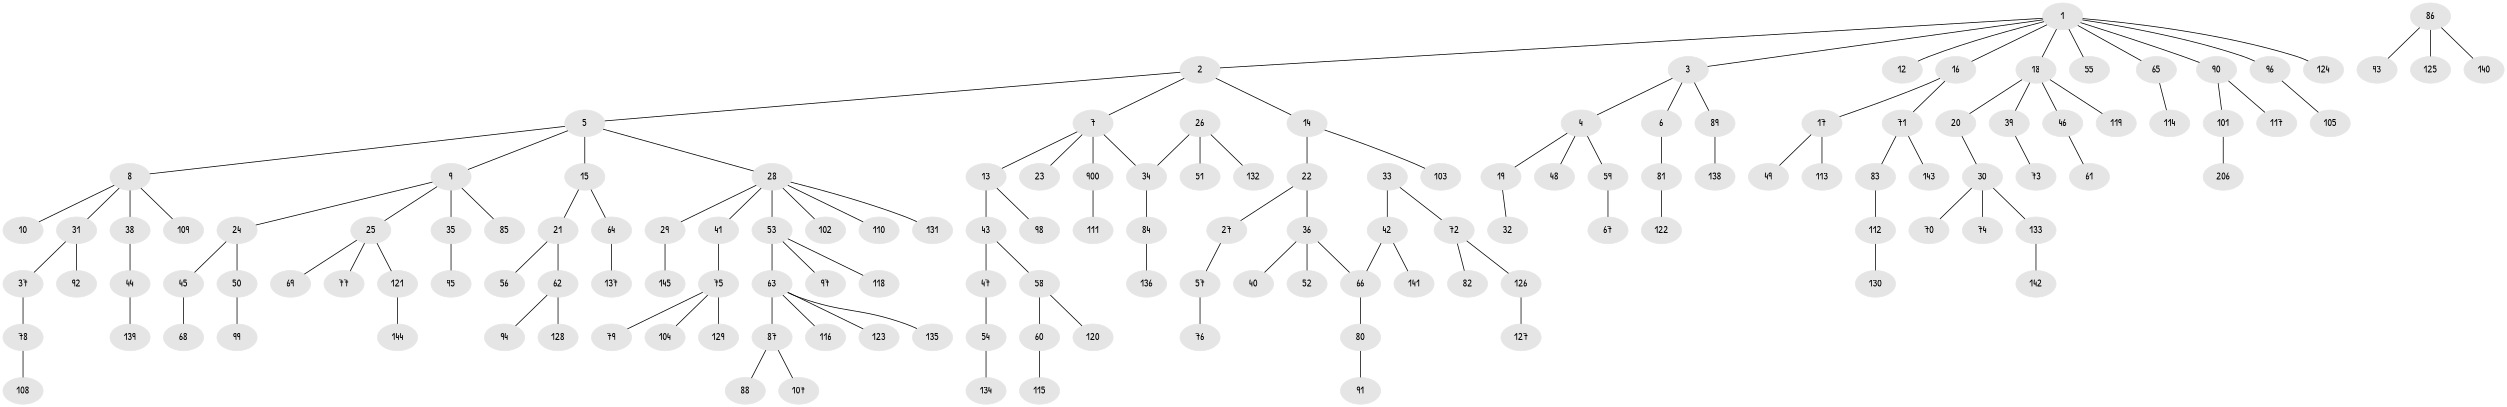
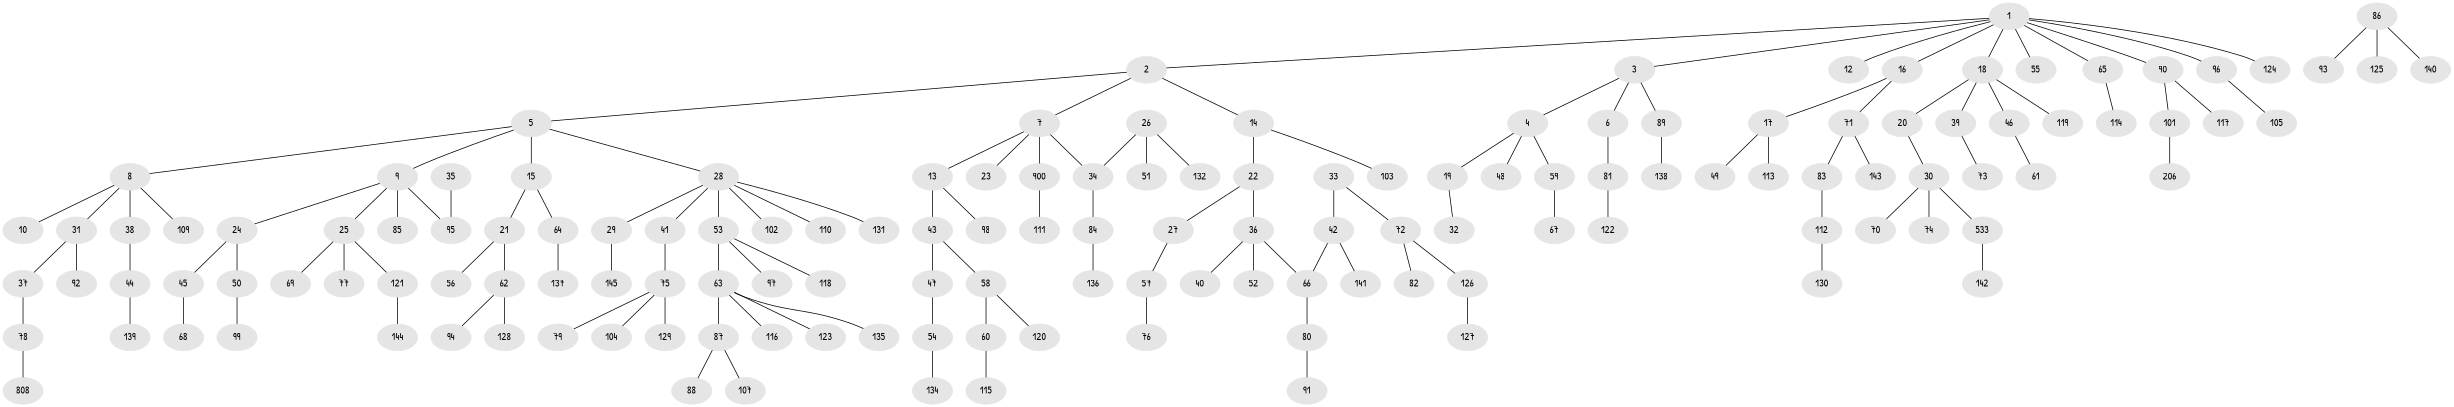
(451, 204) -> (424, 204)
(2036, 230) -> (1982, 230)
(23, 391) -> (23, 391)
